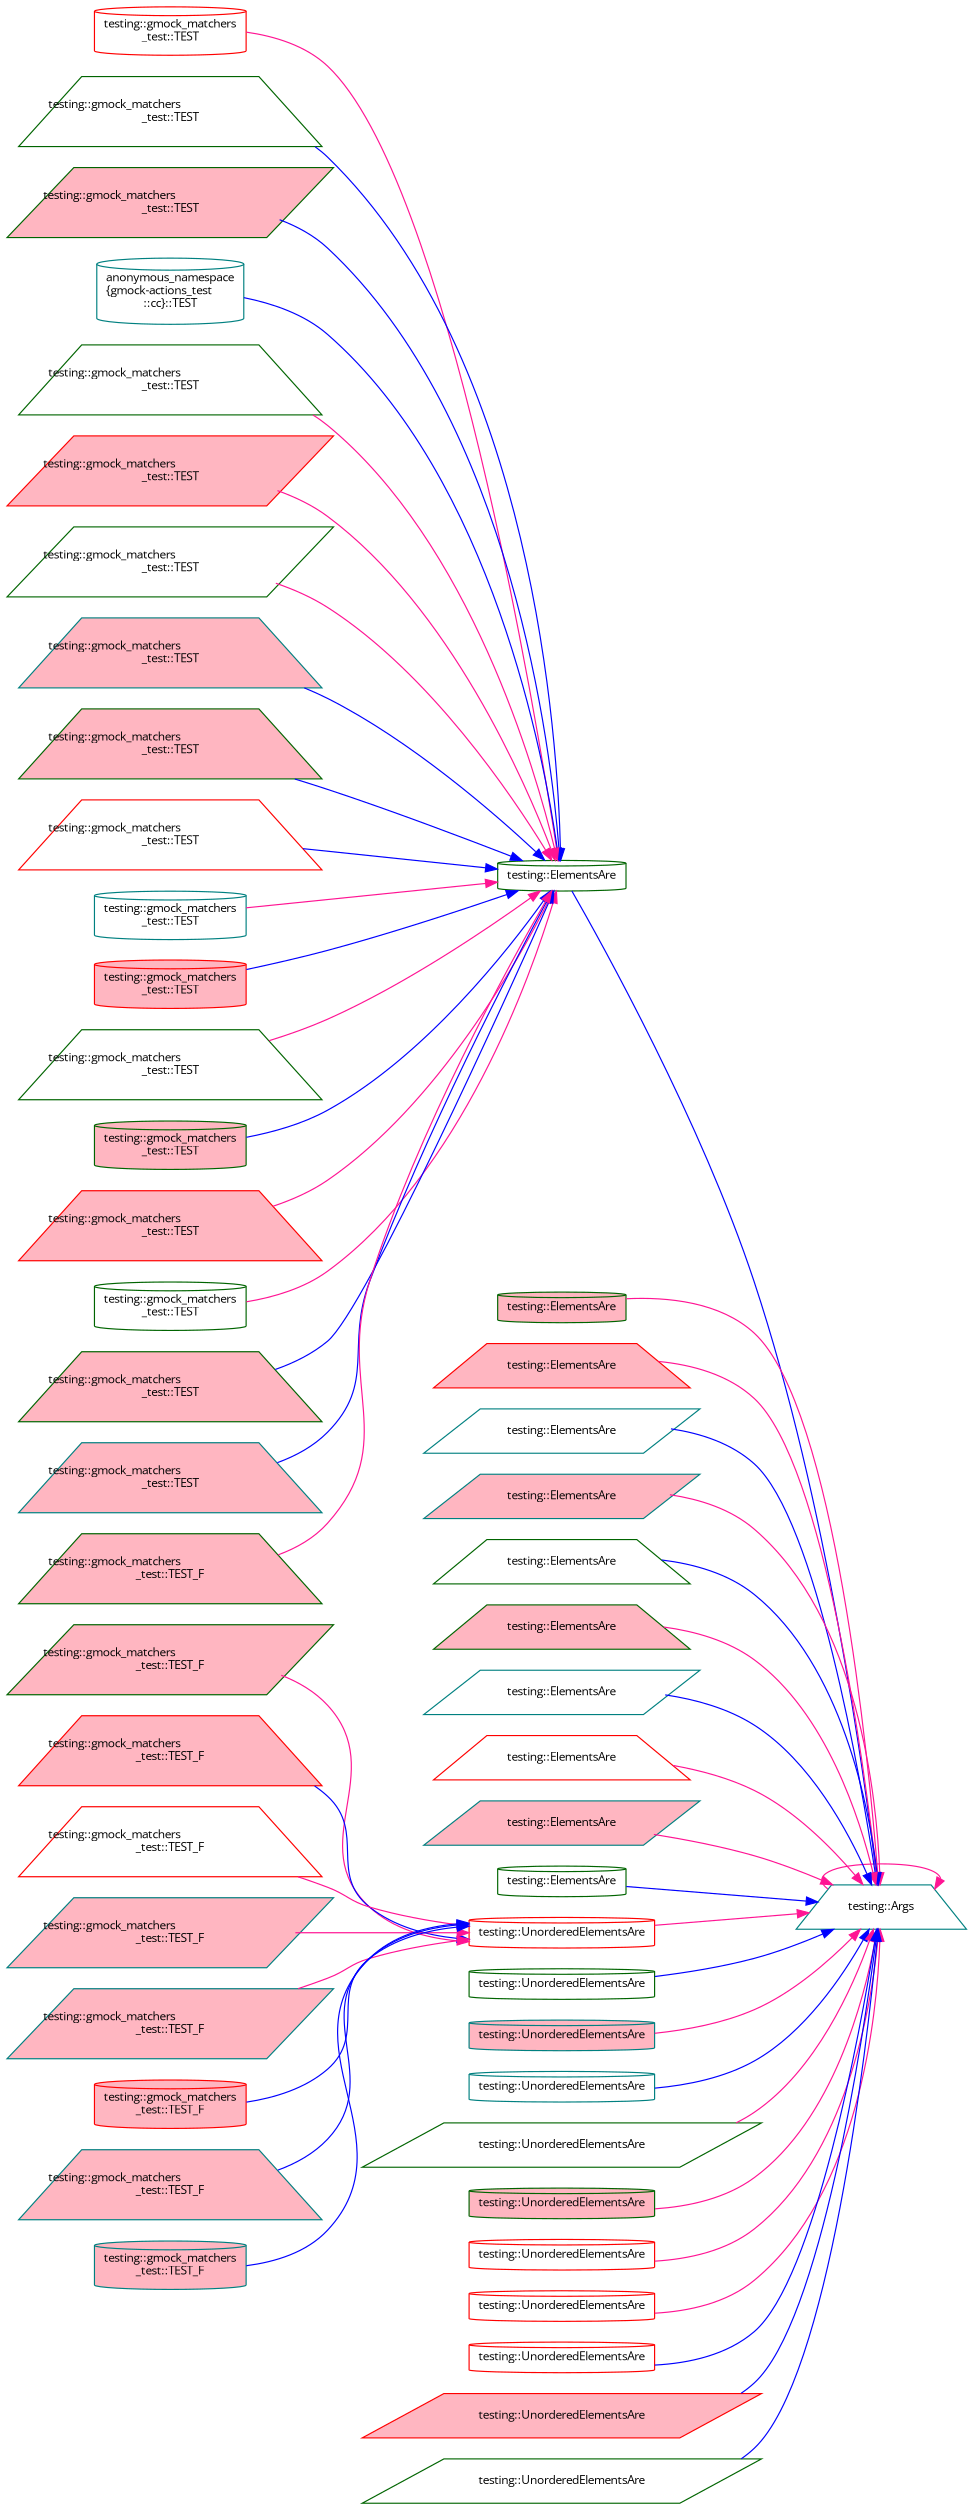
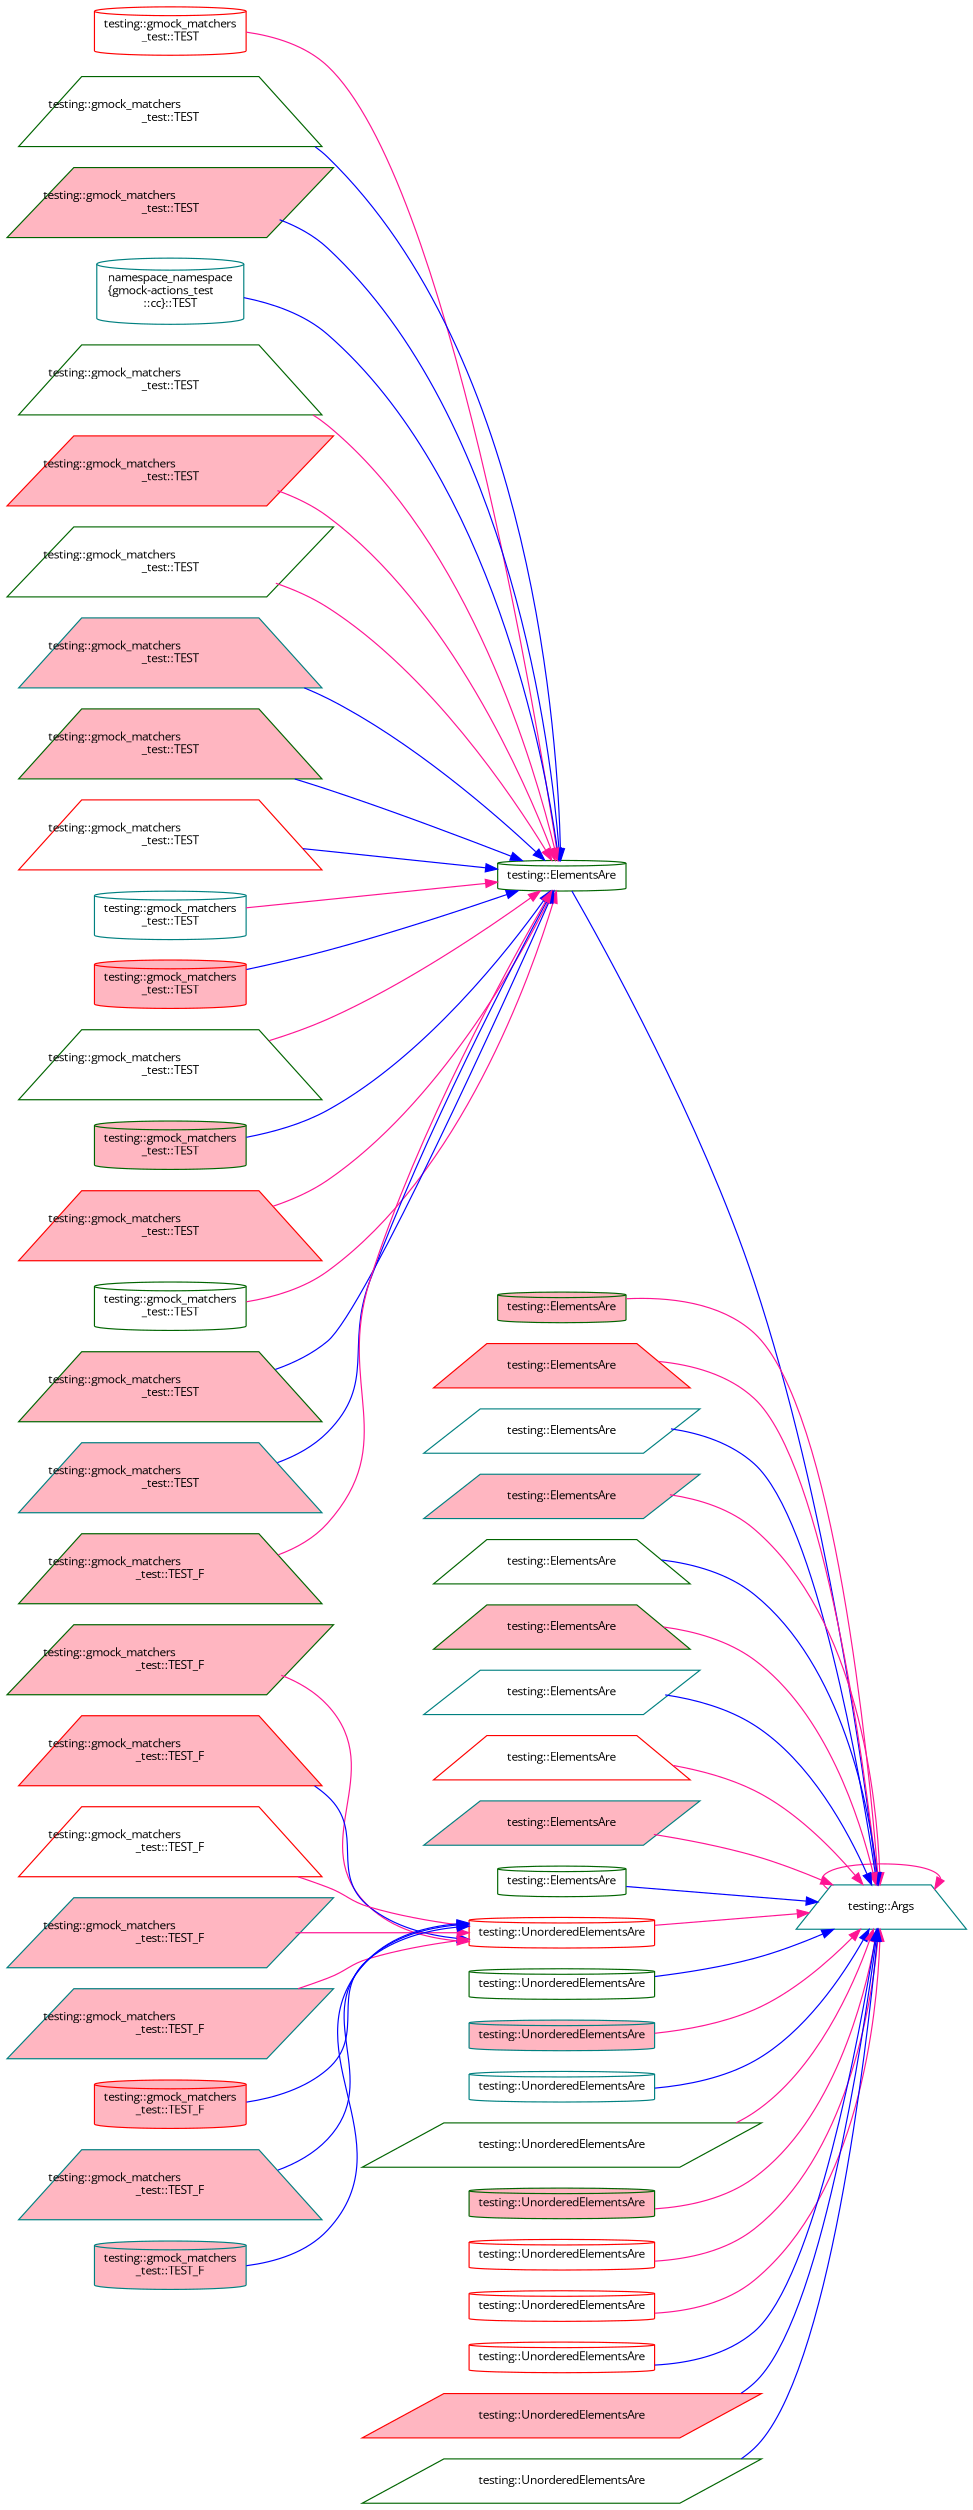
(170, 291) -> (170, 291)
